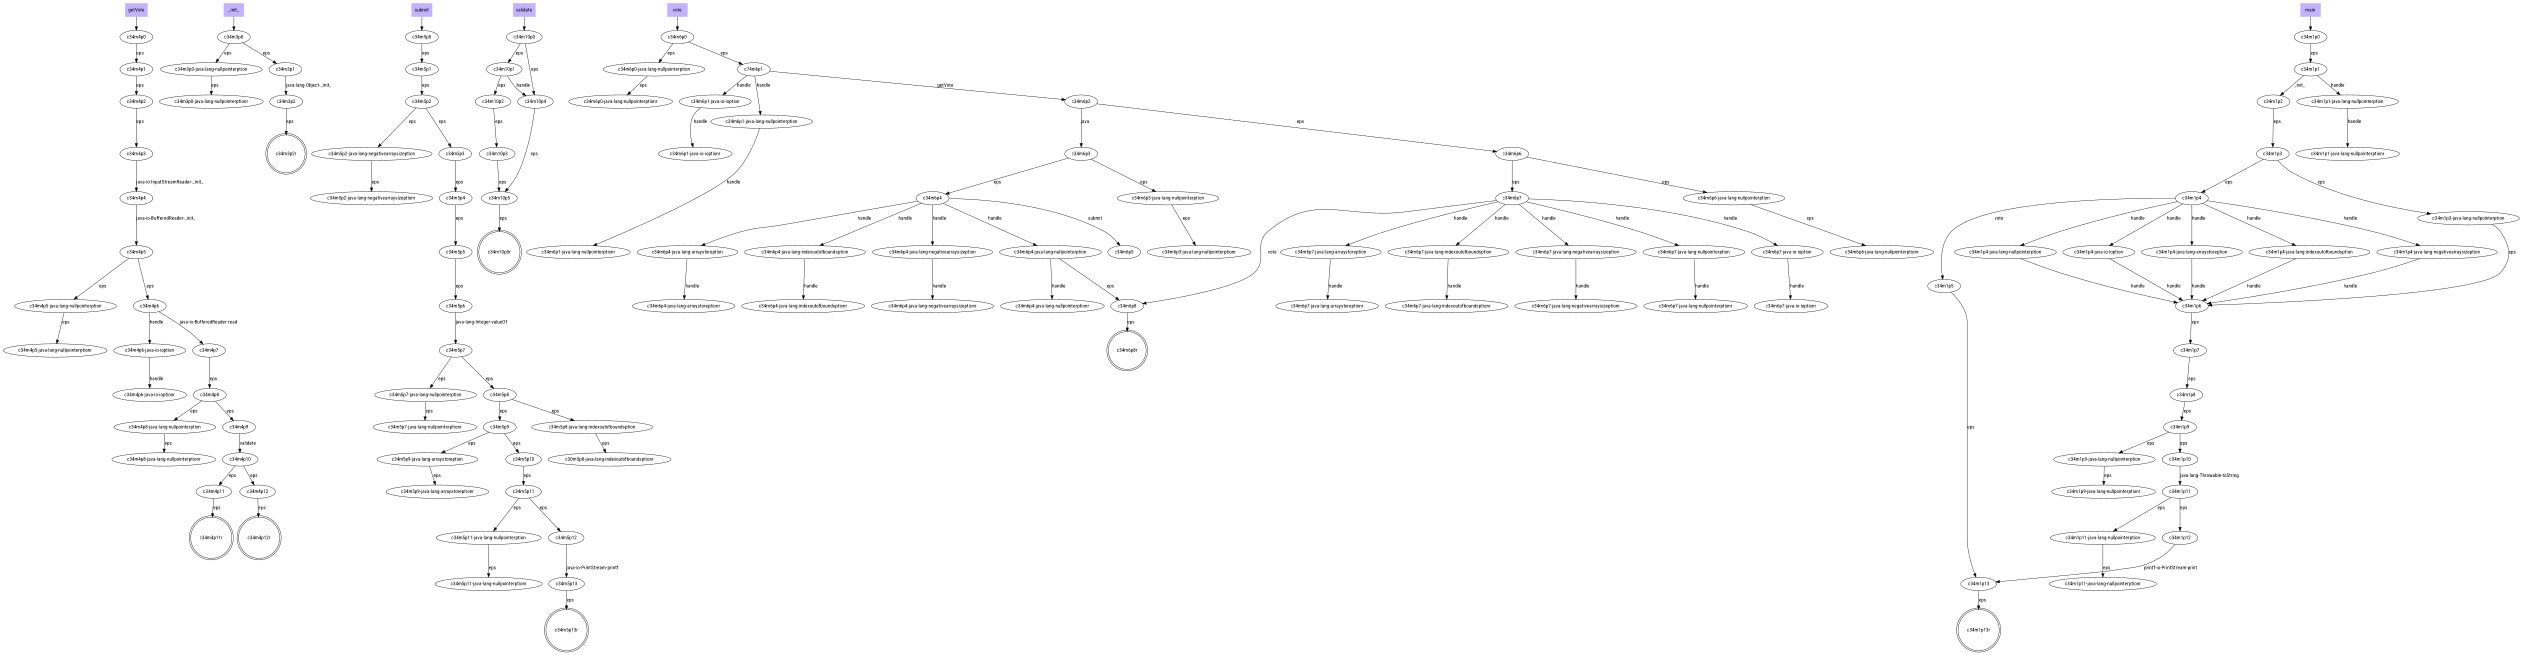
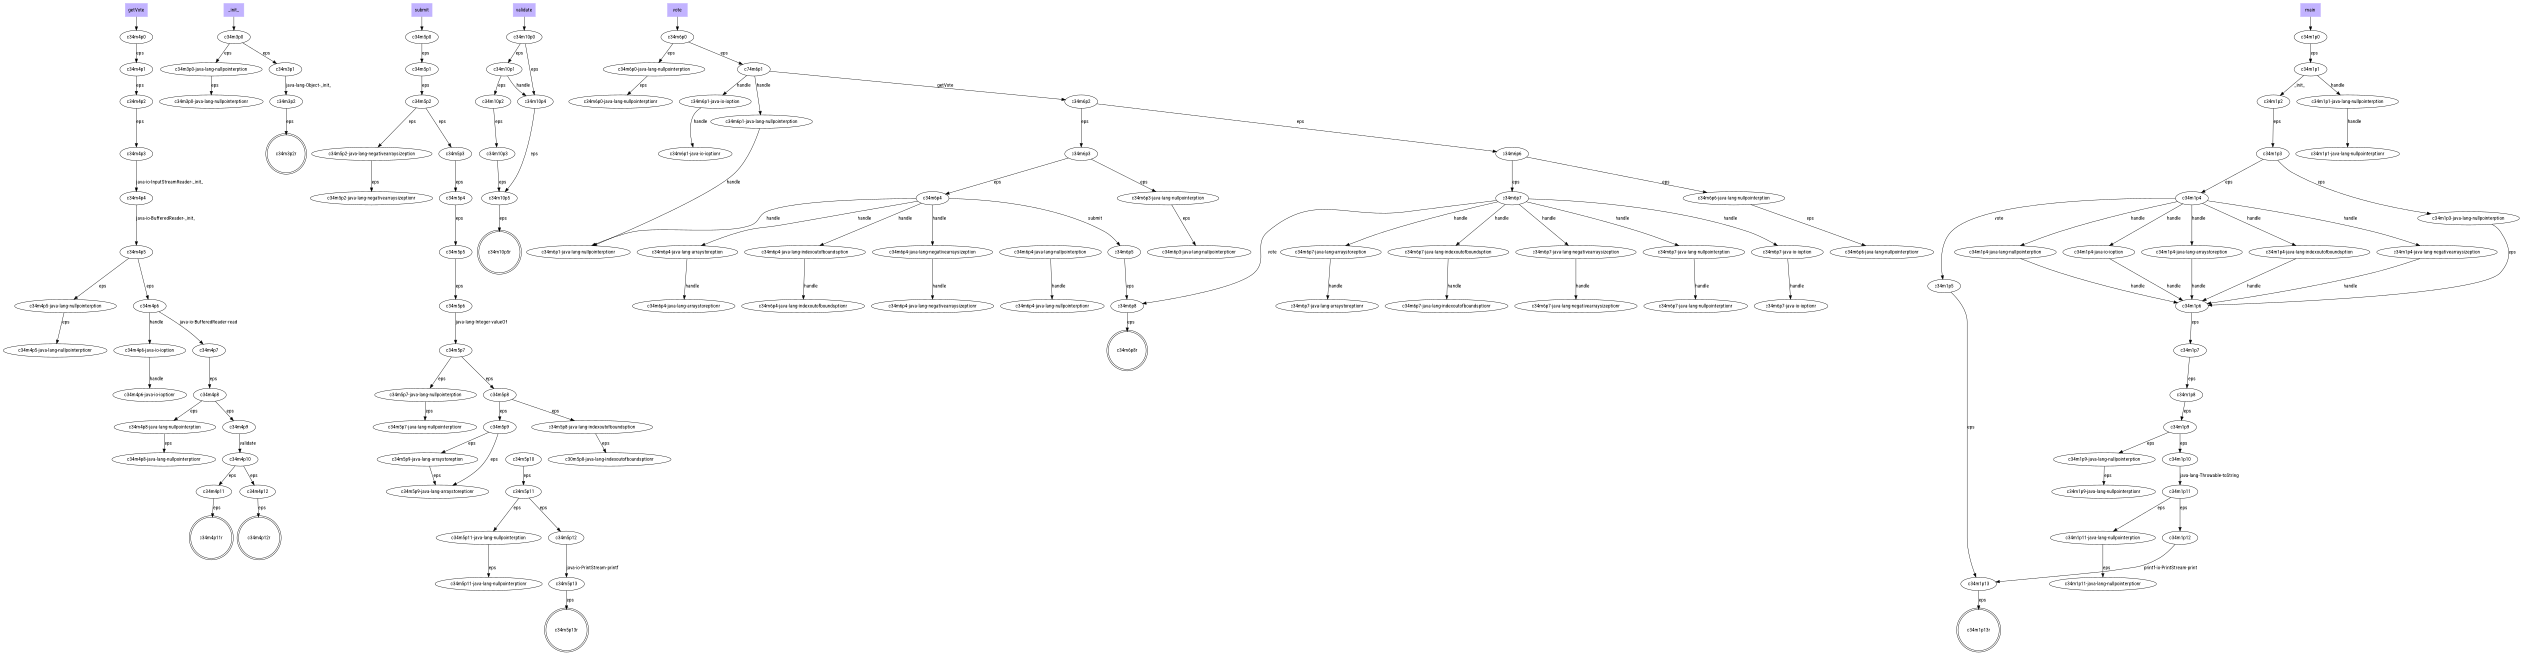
(1085, 122) -> (1085, 122)
(988, 224) -> (757, 222)
(1088, 278) -> (1126, 277)
(510, 442) -> (483, 464)
